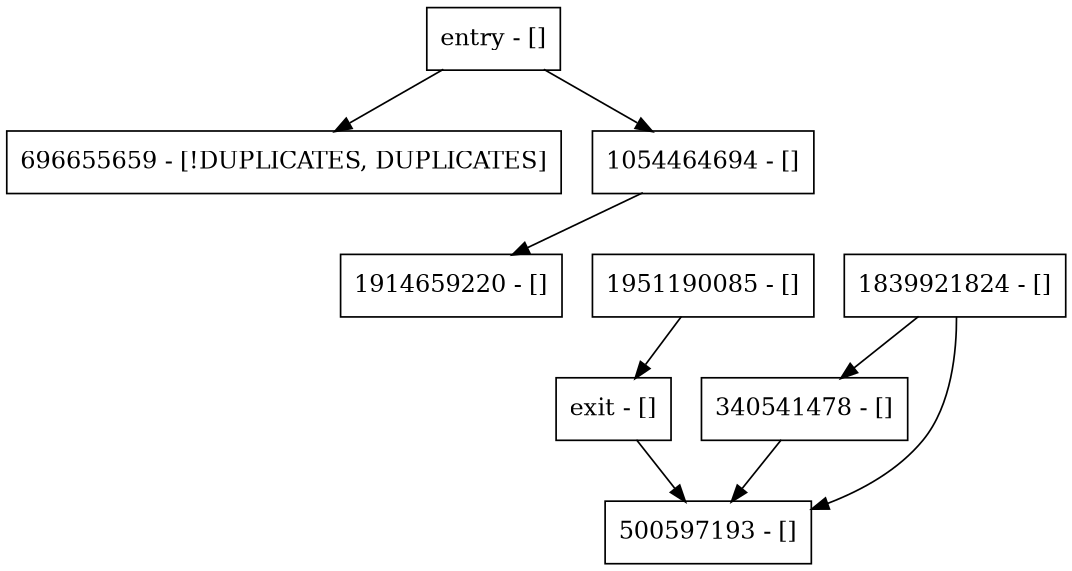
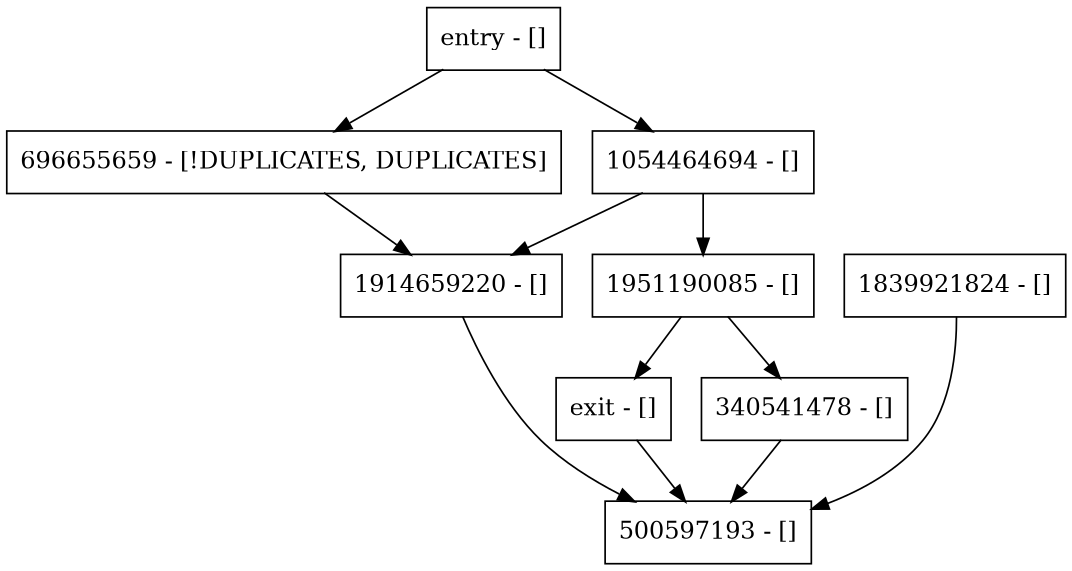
none -> (703, 216)
none -> (360, 219)
(886, 342) -> (748, 341)
none -> (523, 421)
